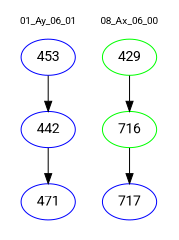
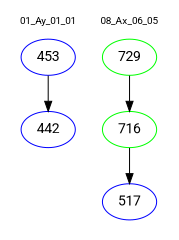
(48, 22) -> (48, 22)
(130, 22) -> (130, 22)
(130, 57) -> (130, 57)
(48, 202) -> none
(130, 202) -> (130, 202)
